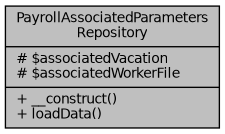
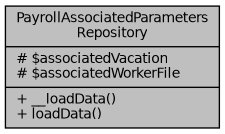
(67, 100) -> (66, 100)
